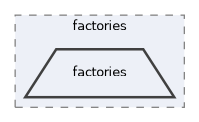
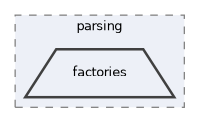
(100, 27) -> (100, 27)
